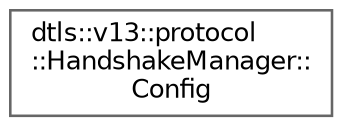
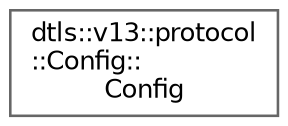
(171, 63) -> (144, 63)
